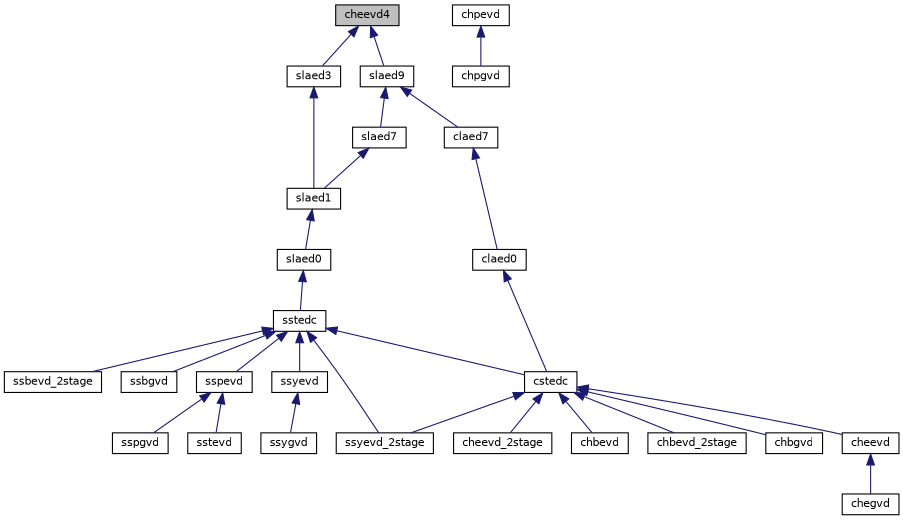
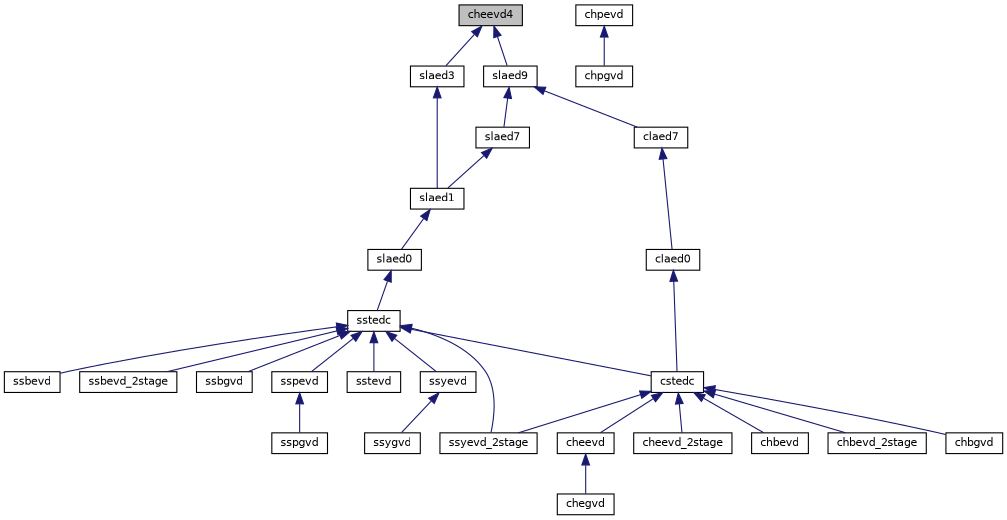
none -> (32, 382)
(219, 418) -> (374, 357)
